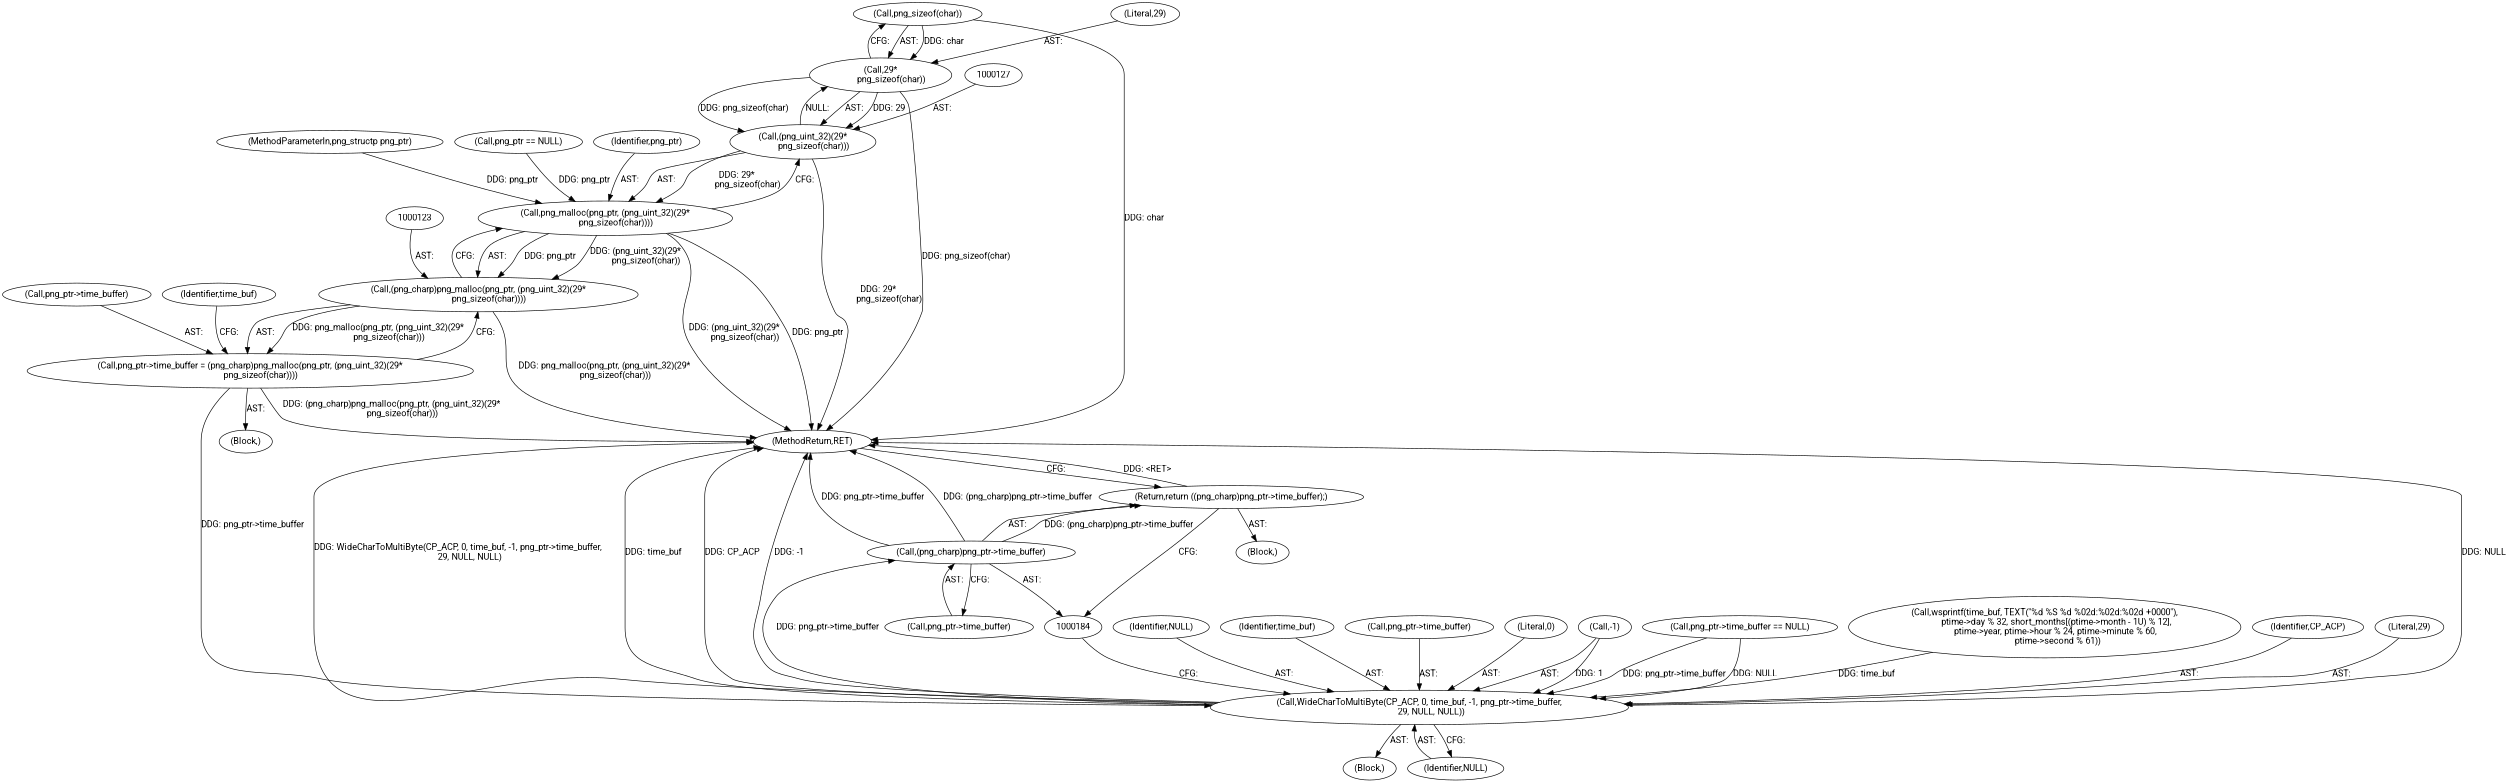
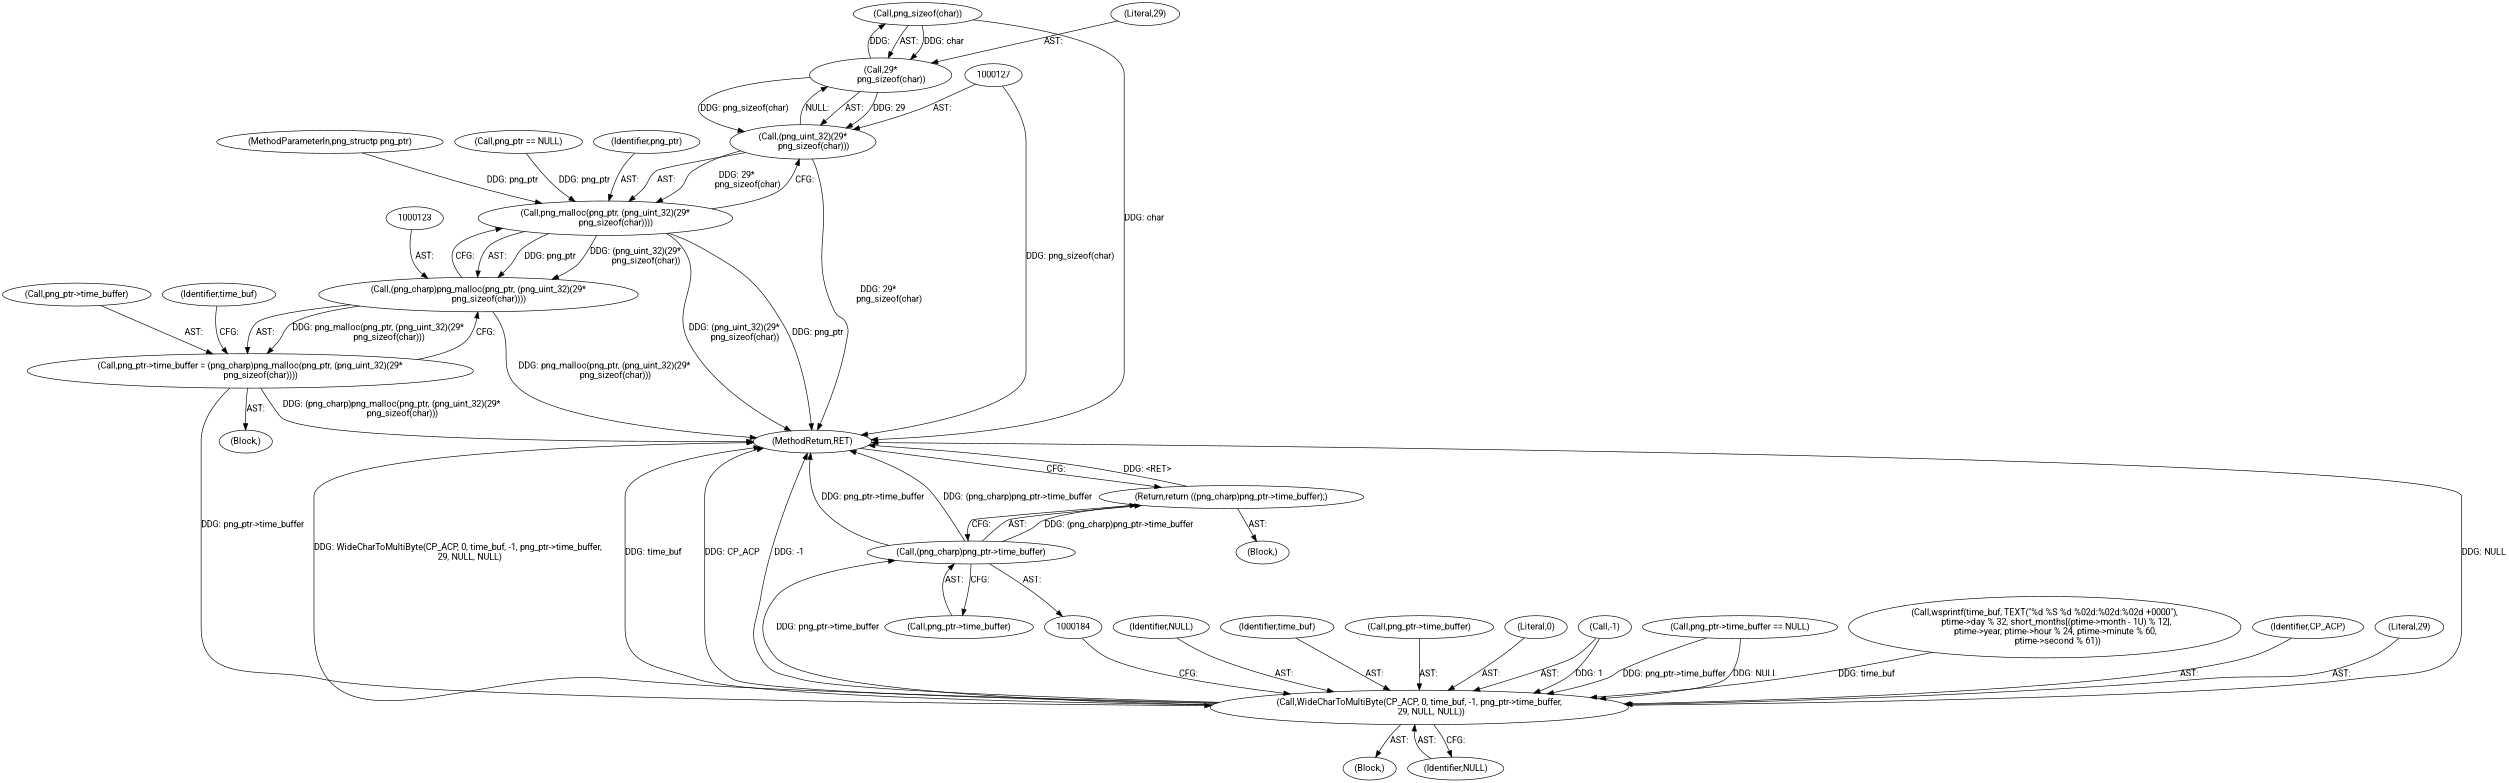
(881, 42) -> (881, 42)
(922, 274) -> (1026, 315)
(1154, 560) -> (1006, 516)
